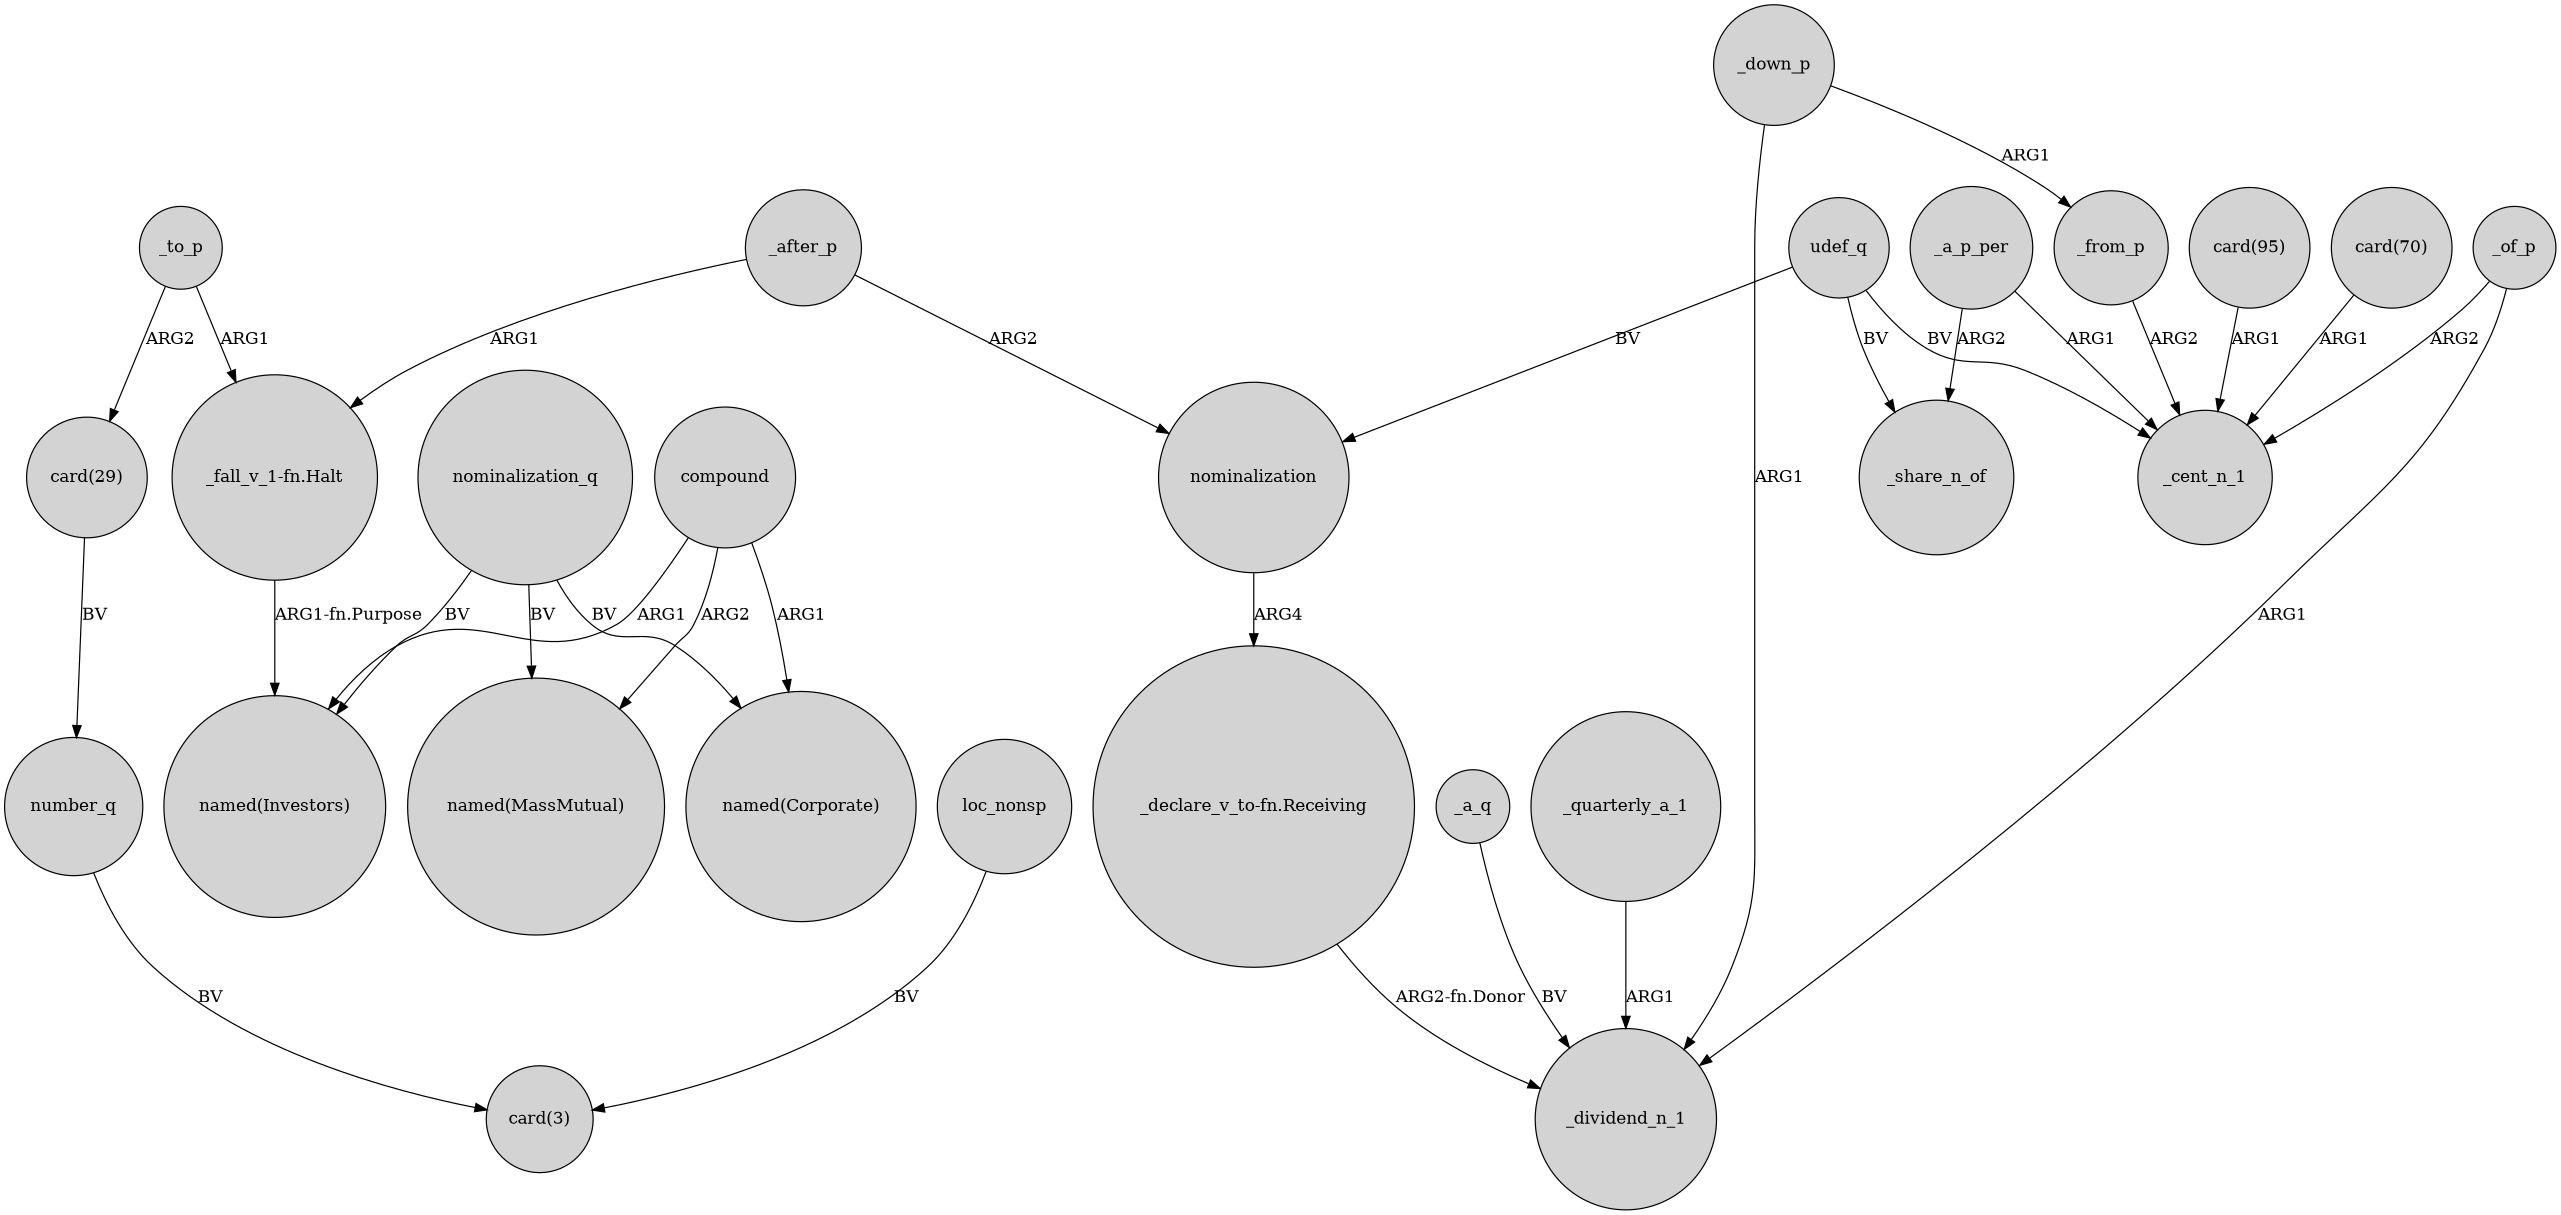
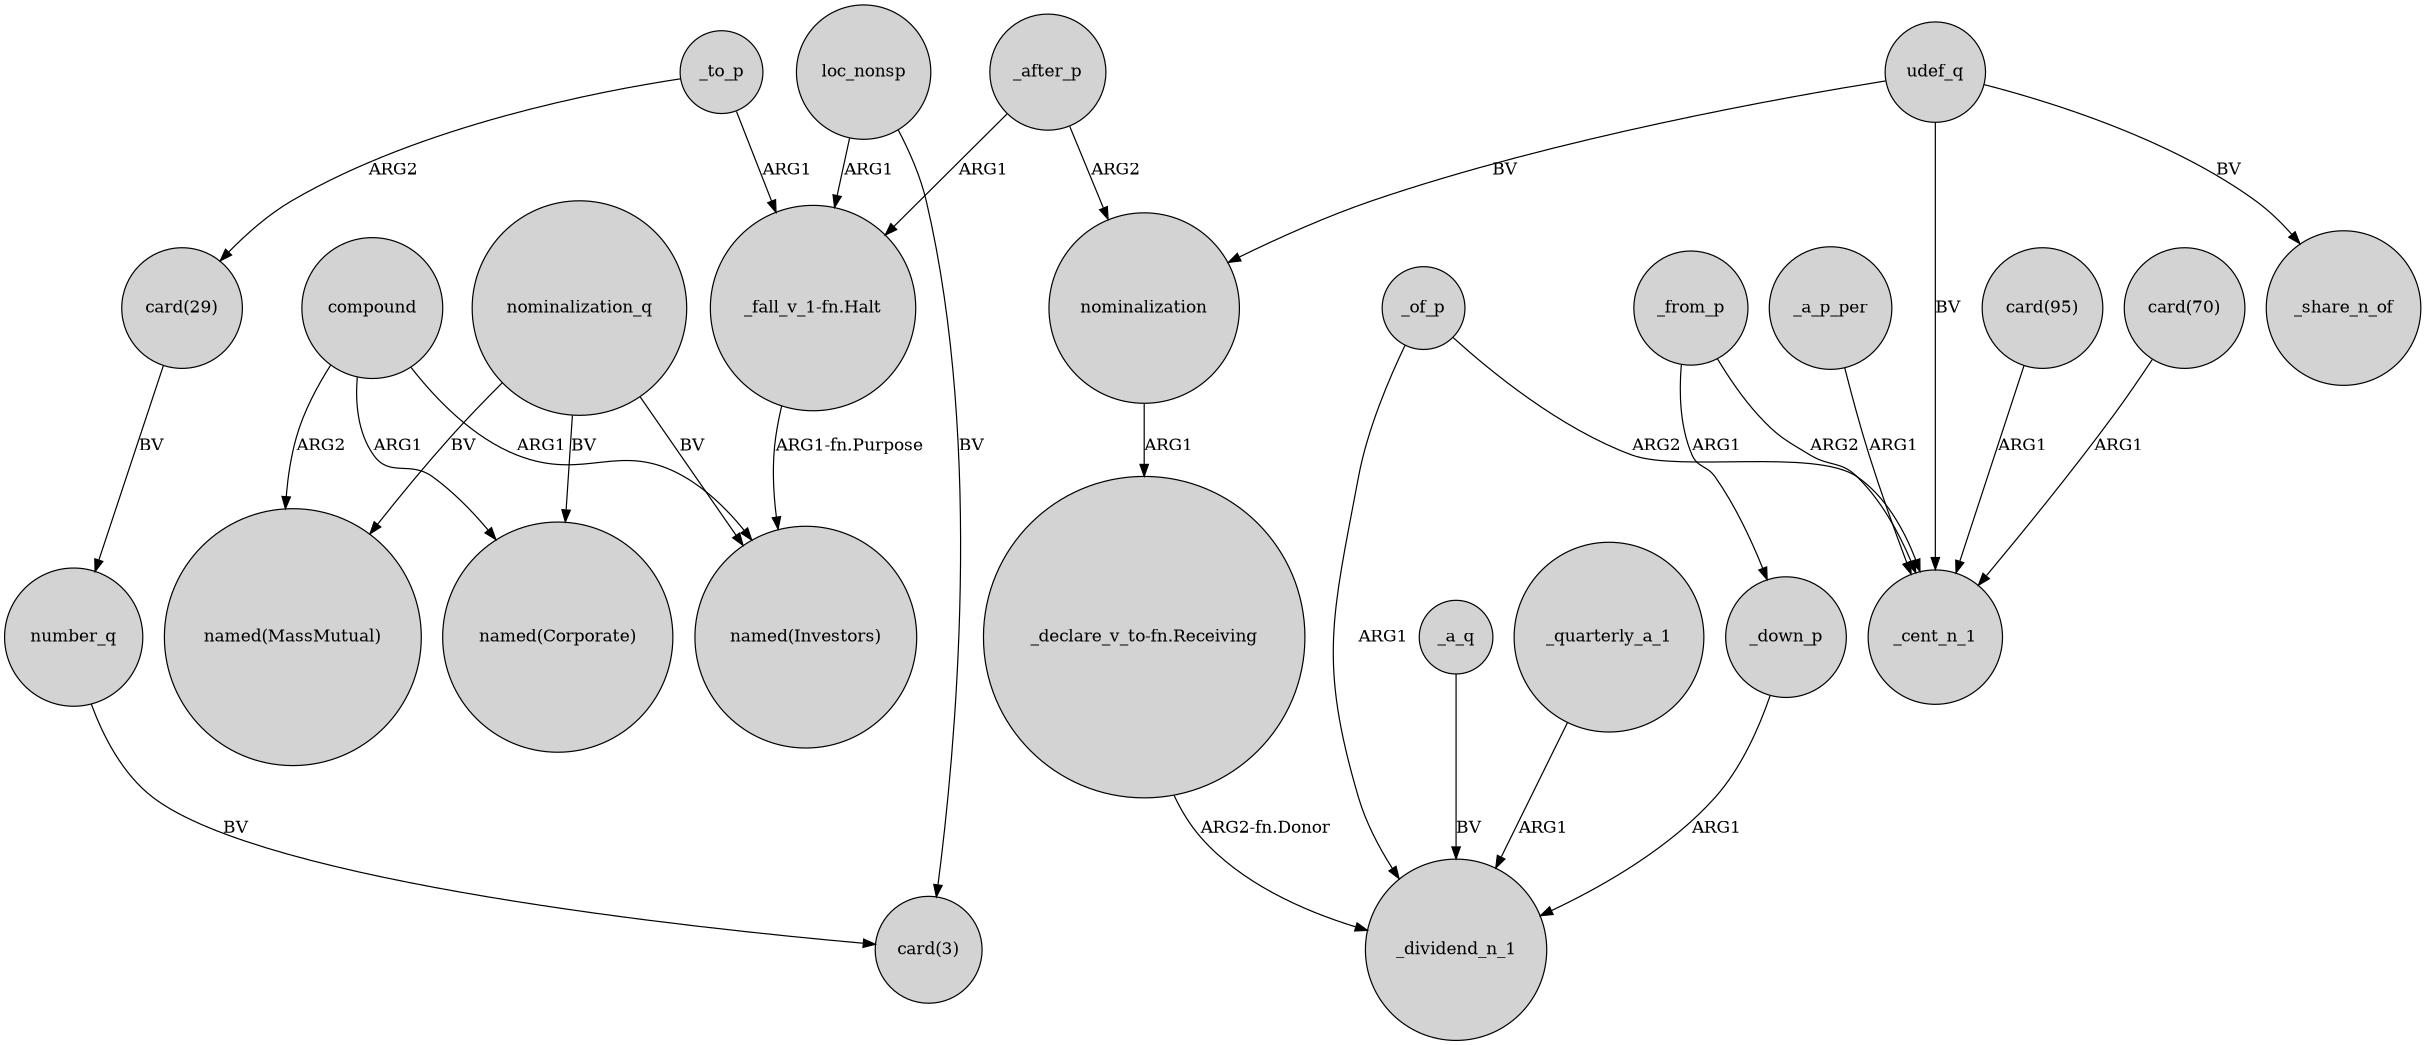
(1950, 135) -> (1708, 470)
none -> (843, 167)
(1956, 349) -> none
(1278, 615) -> (1169, 446)
